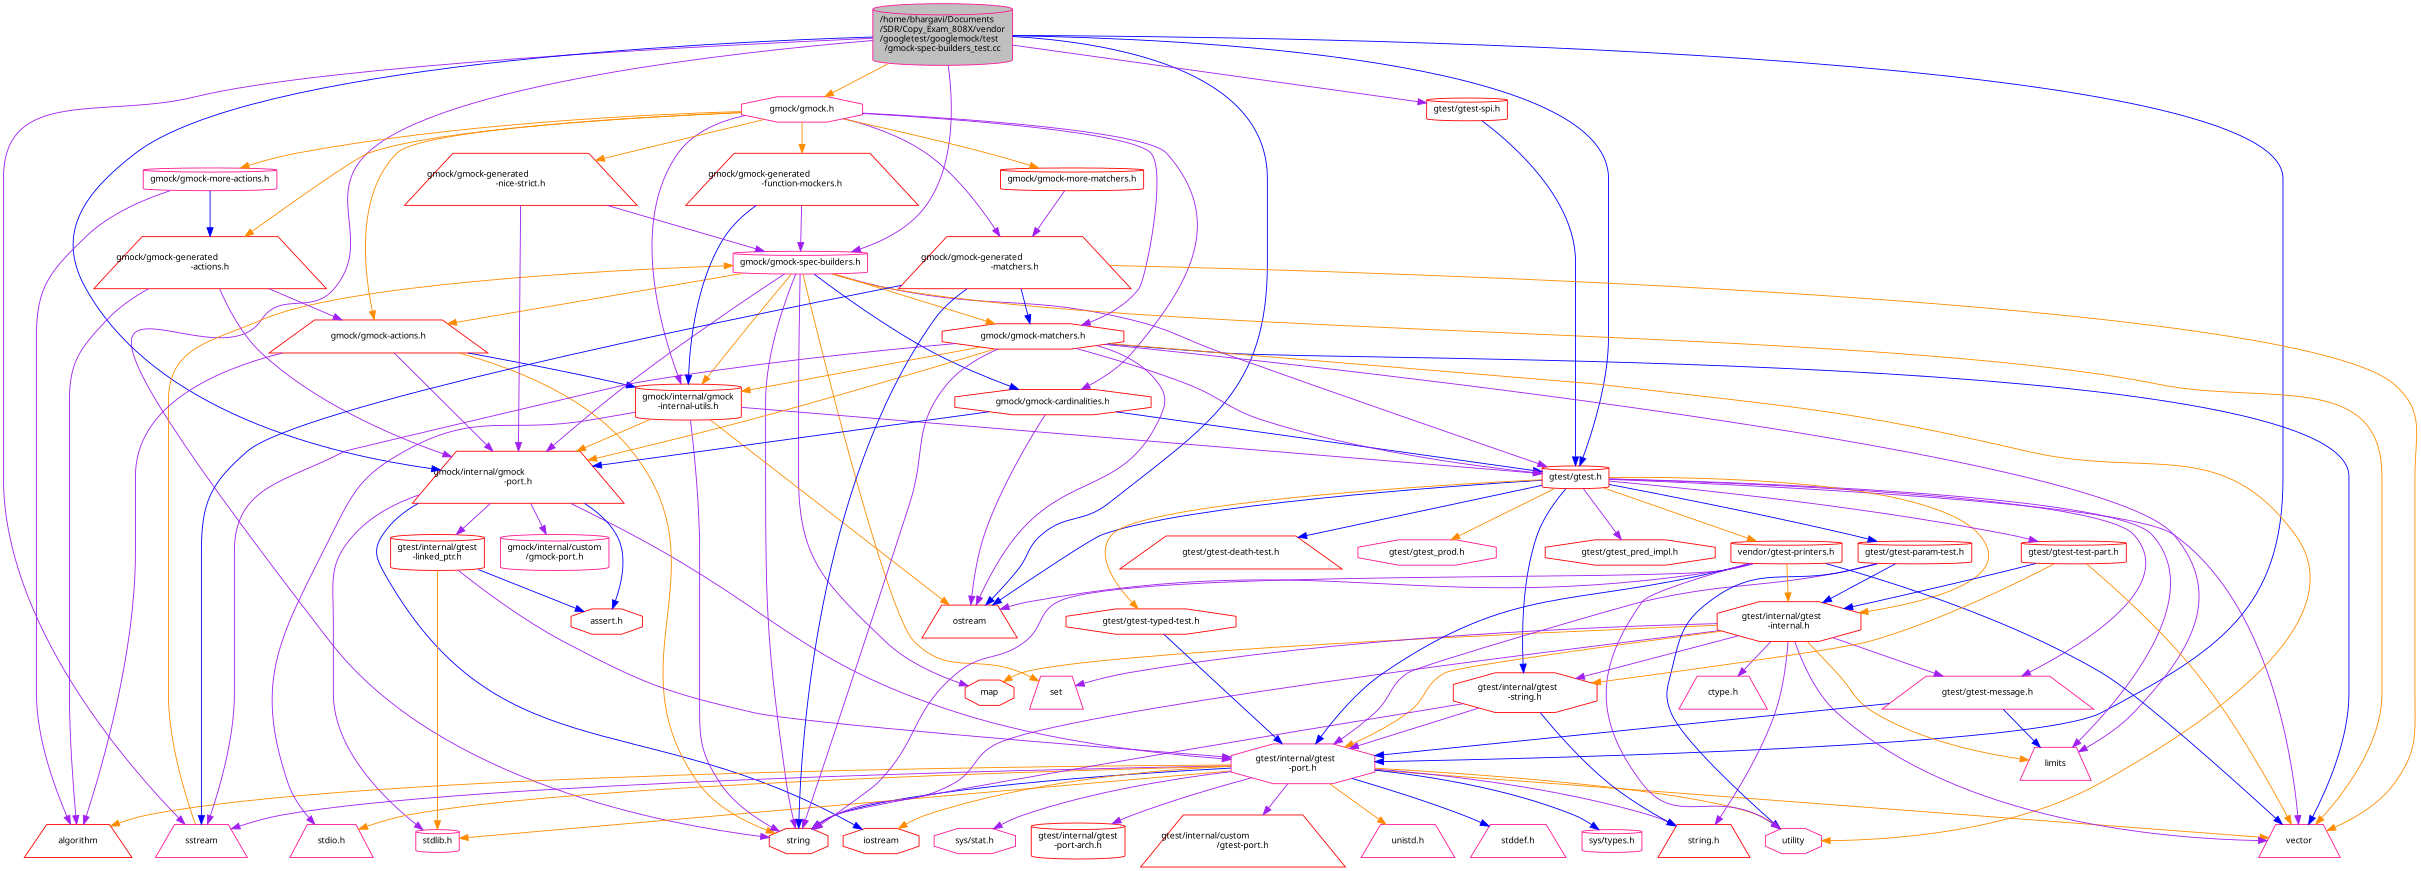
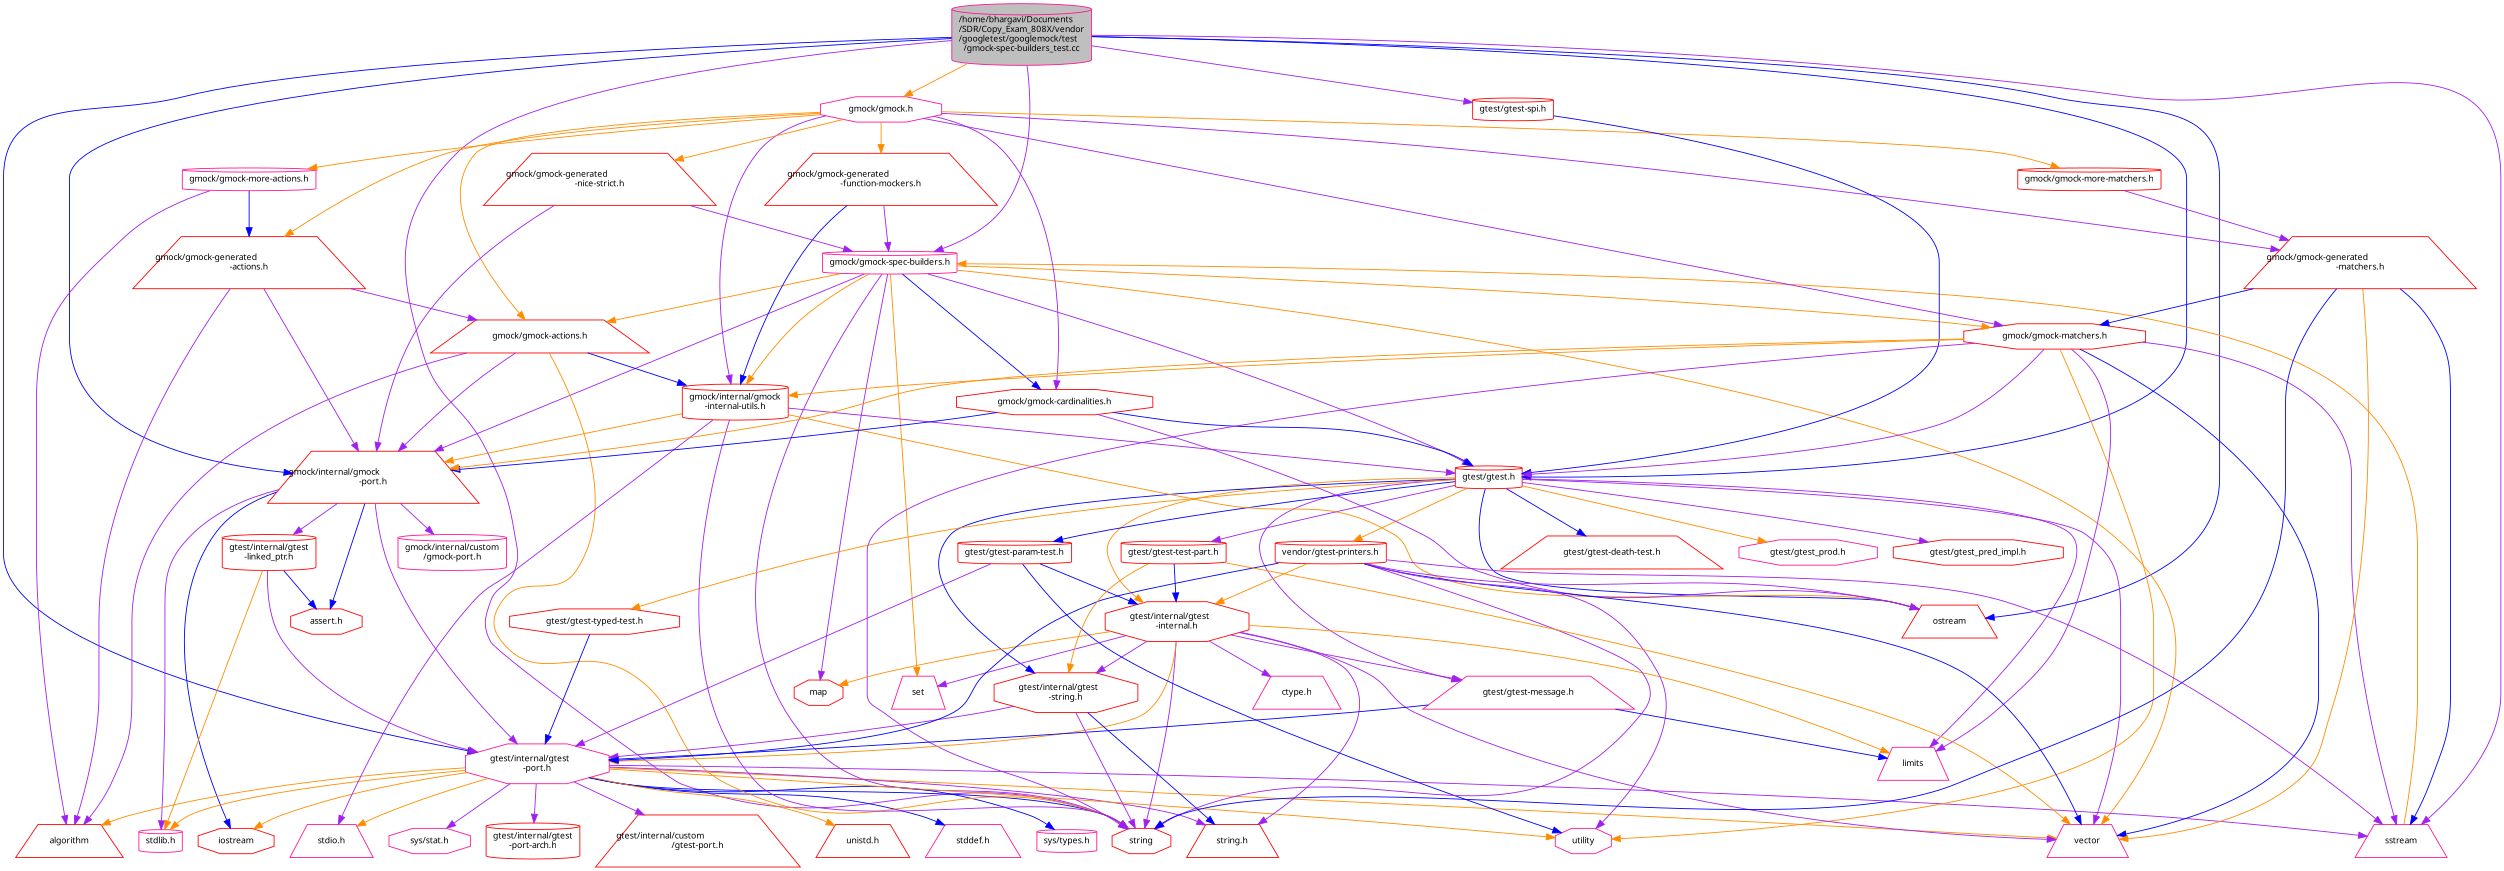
(1111, 473) -> none
none -> (1912, 586)
(1408, 841) -> (863, 841)
